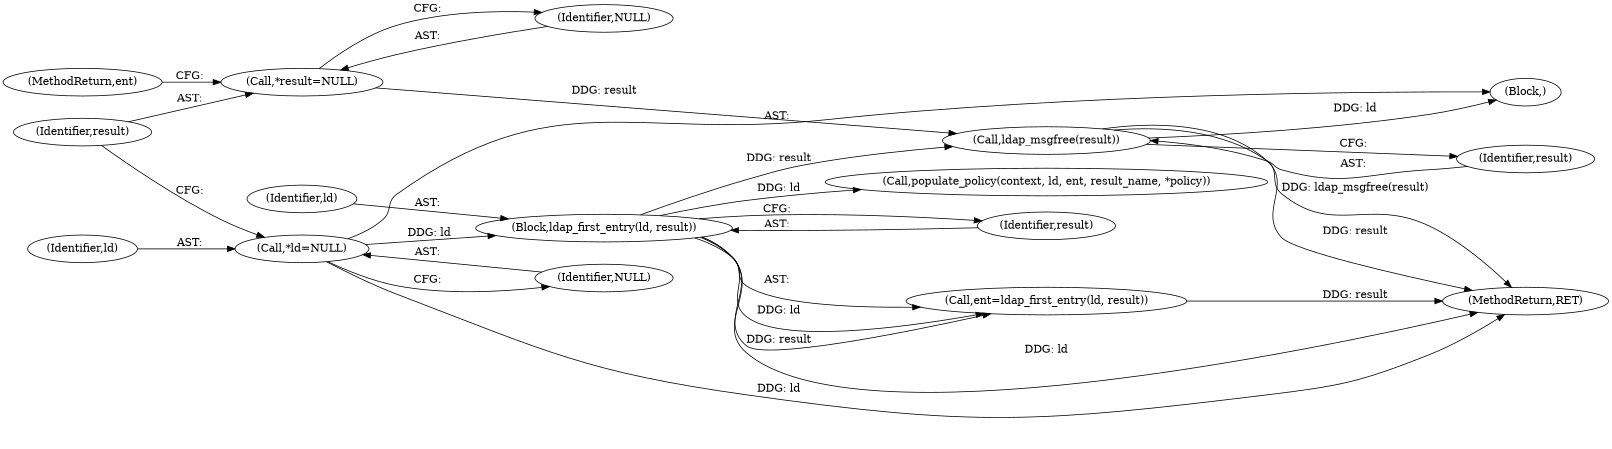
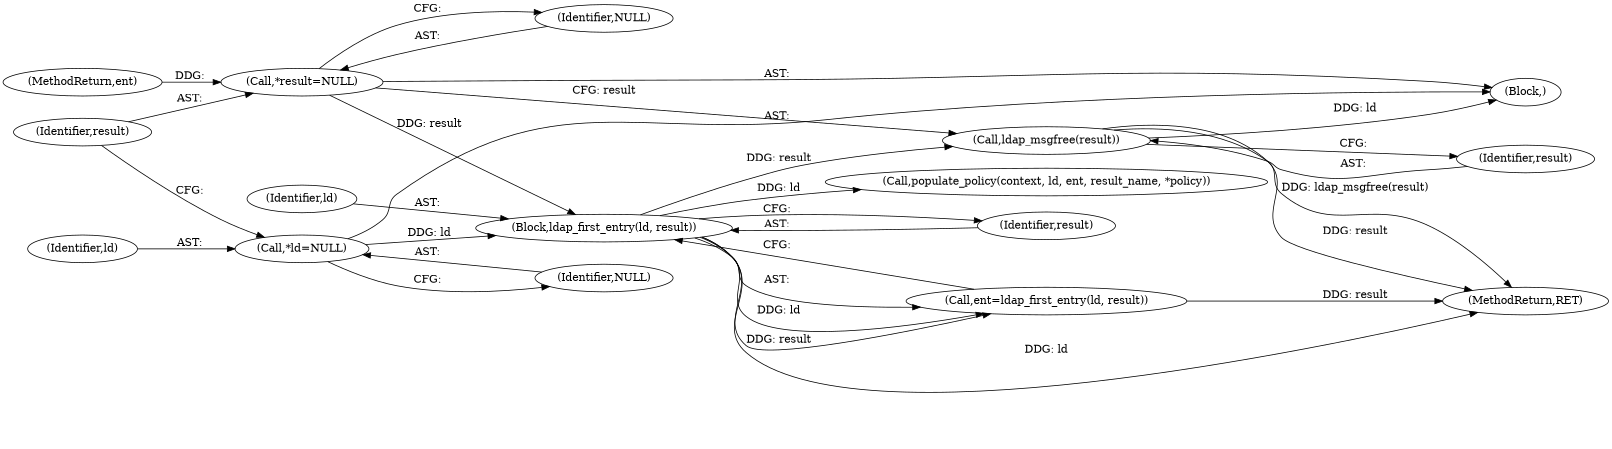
(192, 76) -> (192, 76)
none -> (934, 77)
(604, 91) -> (604, 91)
none -> (449, 153)
none -> (828, 265)
(908, 413) -> none
